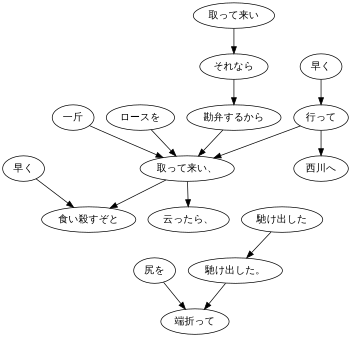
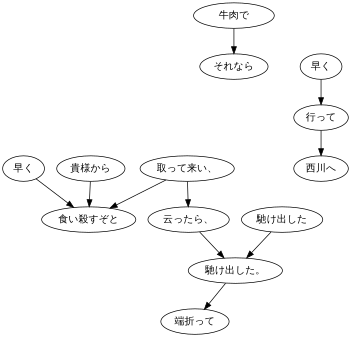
(234, 16) -> (234, 16)
(73, 118) -> none
(140, 118) -> none
(234, 118) -> none
(261, 141) -> none
none -> (91, 169)
none -> (209, 242)
(155, 271) -> none
